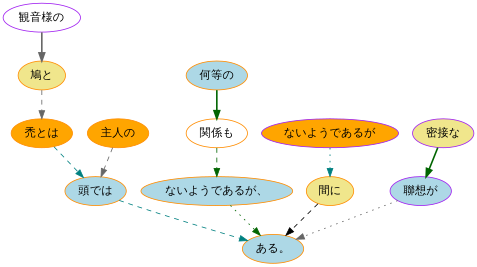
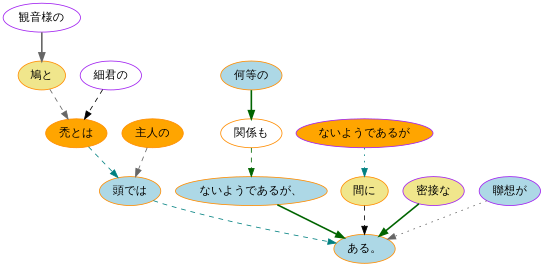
none -> (111, 75)
(433, 158) -> (402, 217)
(242, 218) -> (307, 219)
